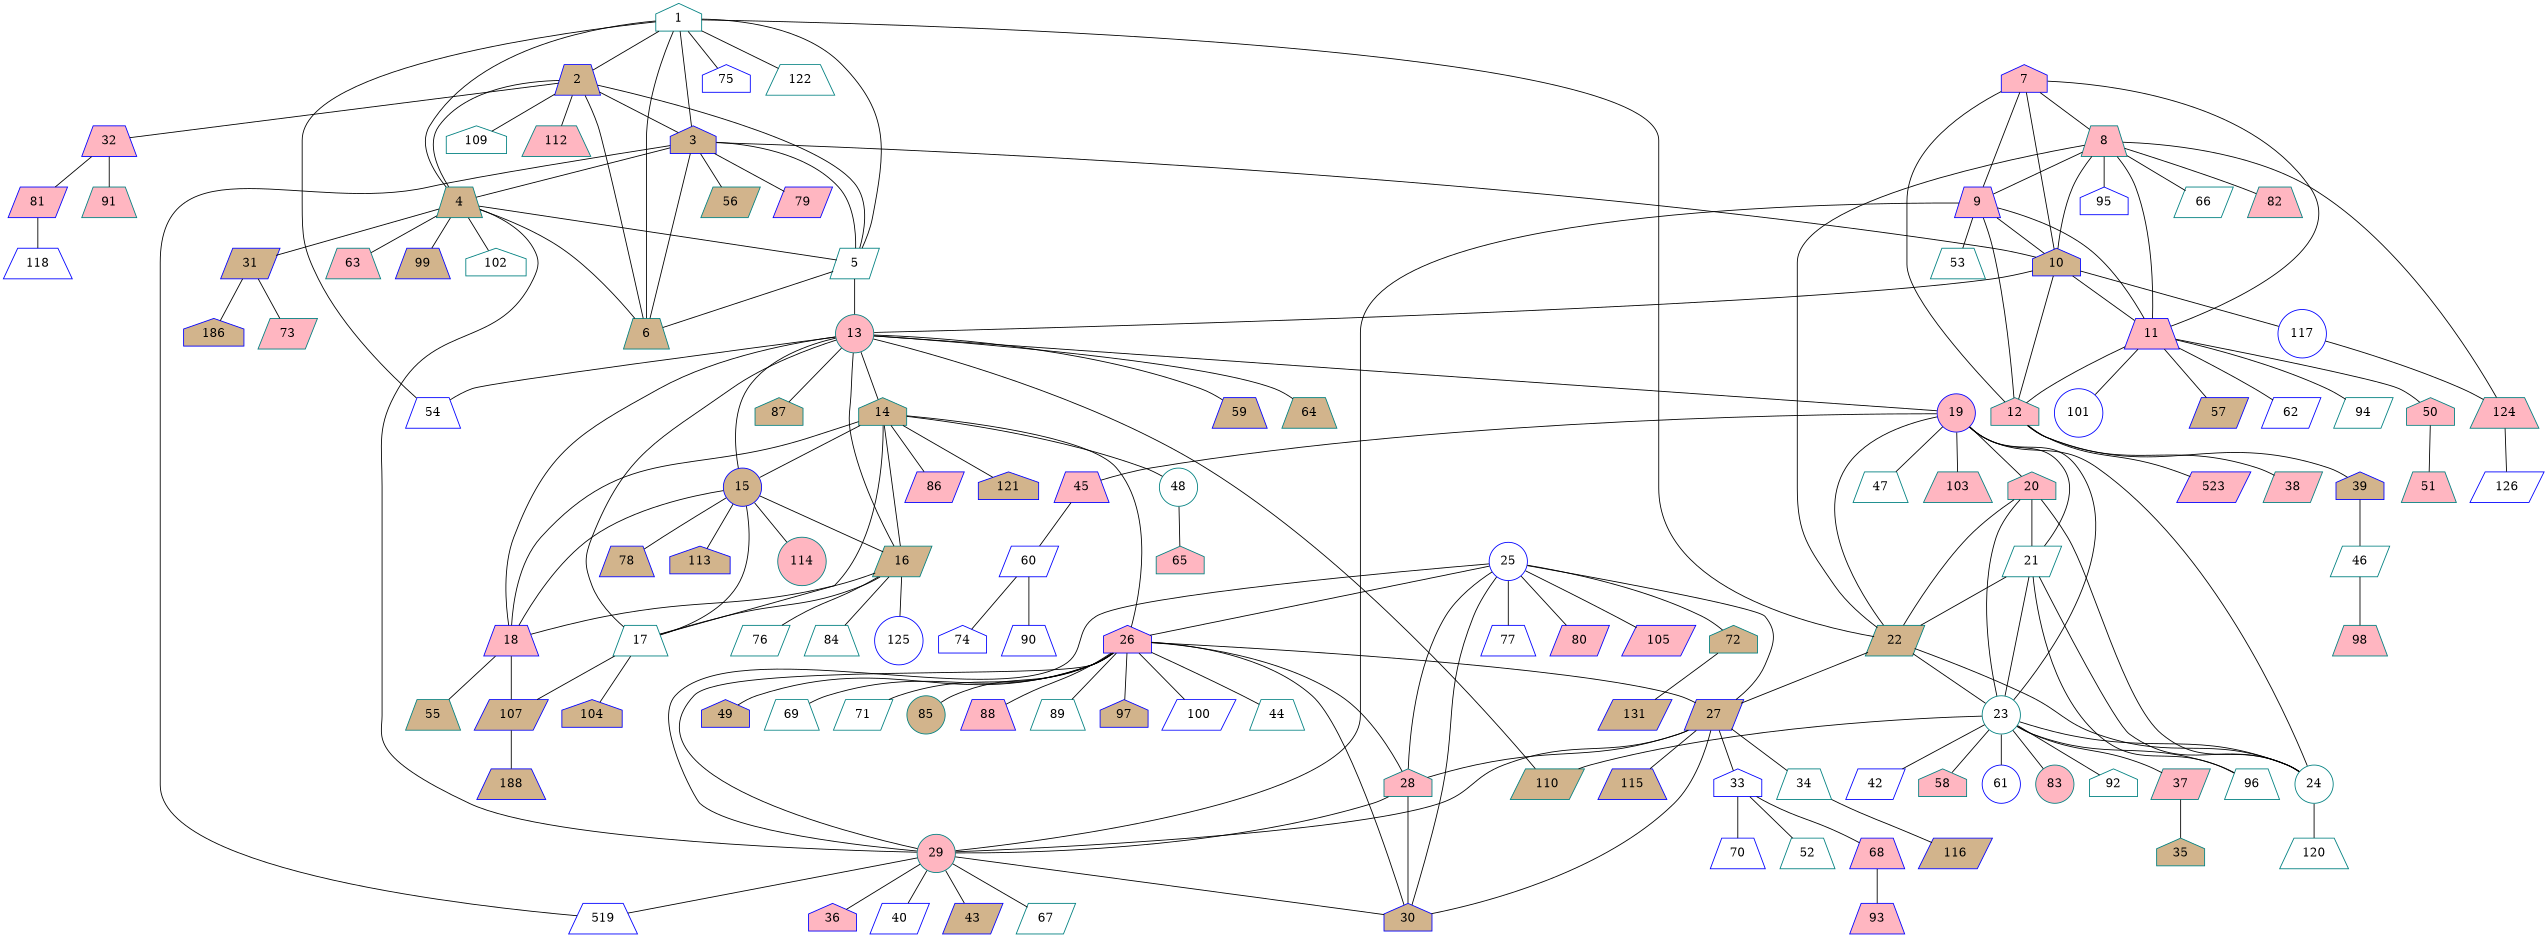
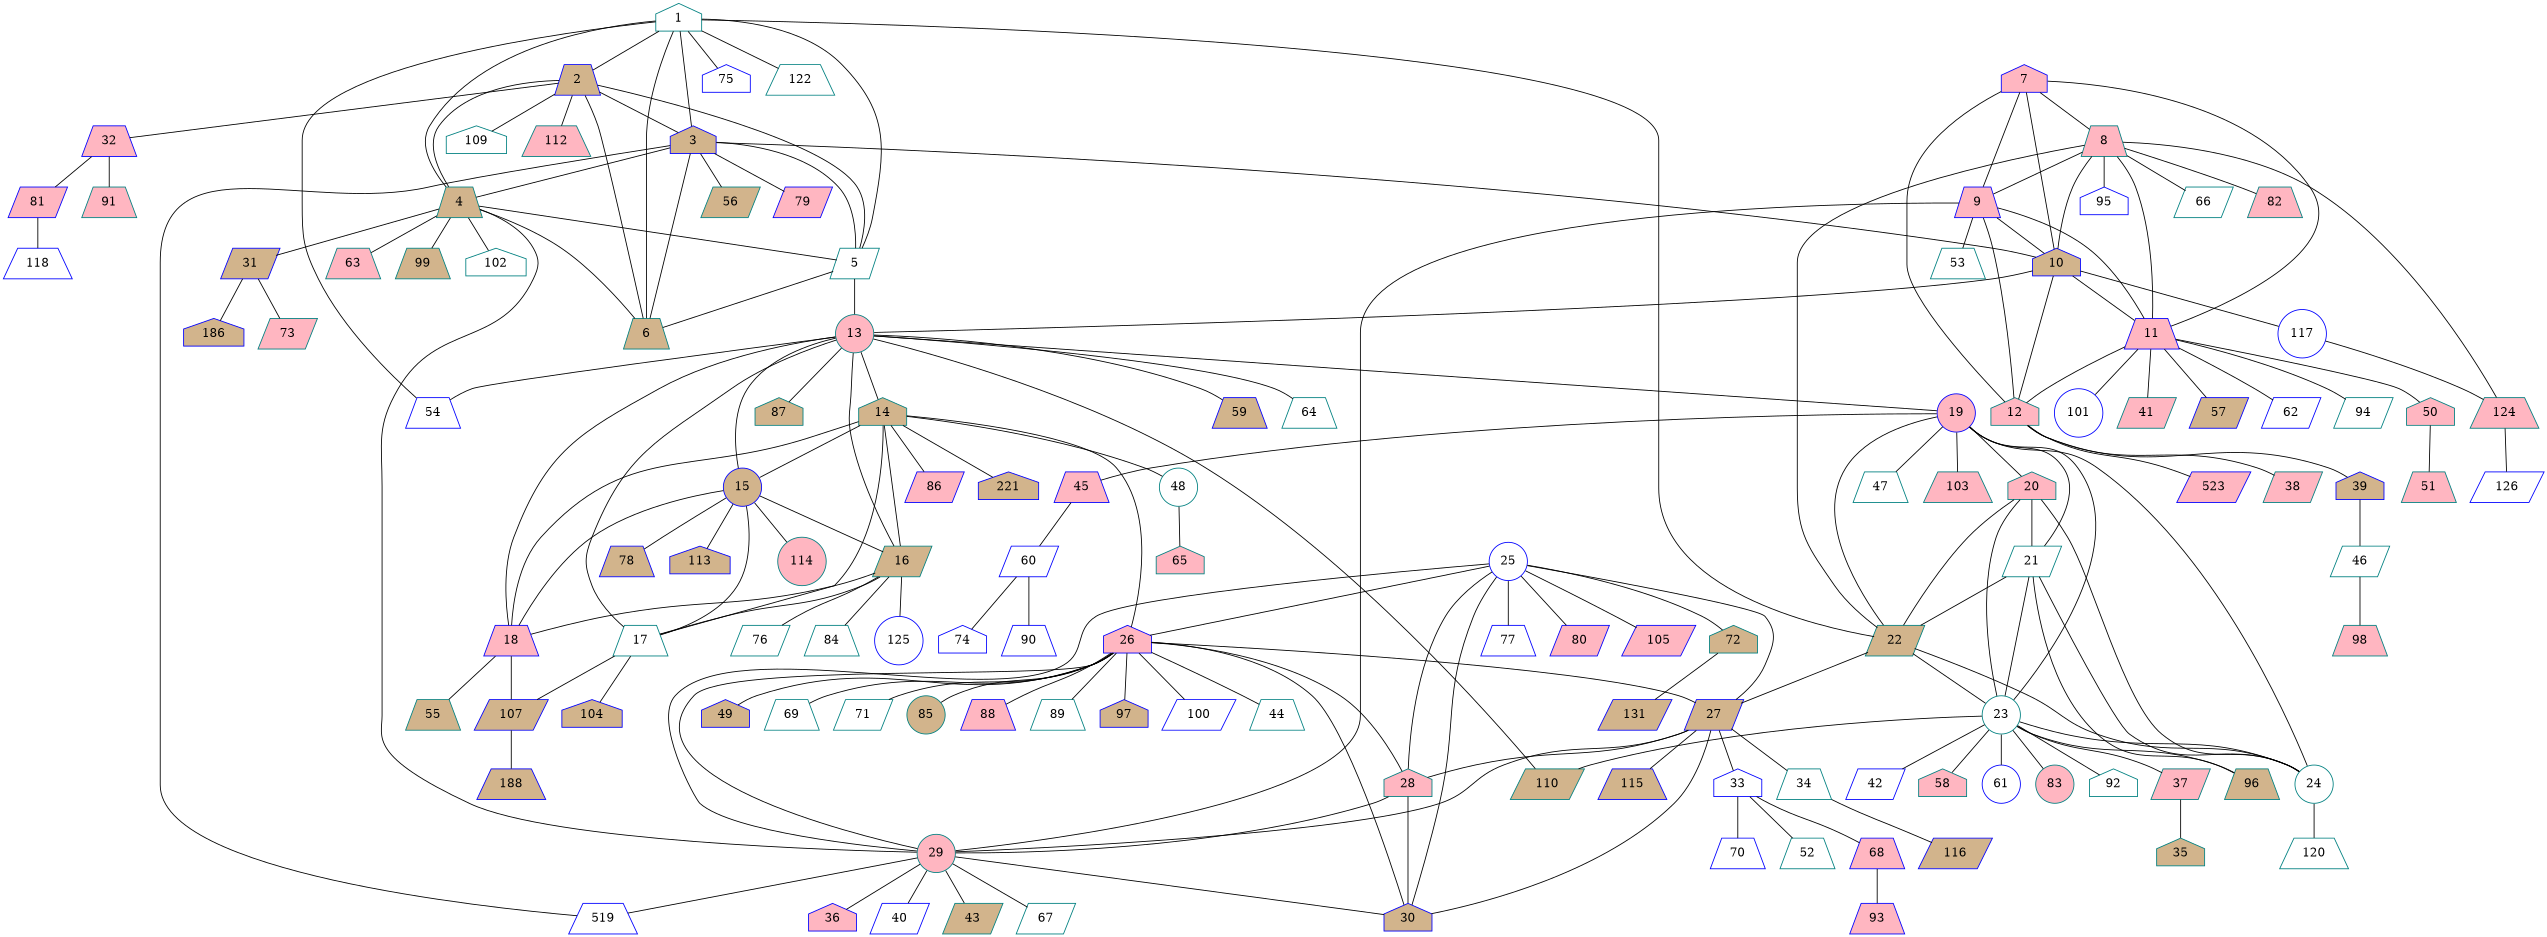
(423, 264) -> (423, 264)
(1309, 413) -> (1309, 413)
none -> (2147, 413)
(1009, 487) -> (1009, 487)
(2252, 784) -> (2252, 784)
(973, 919) -> (973, 919)
